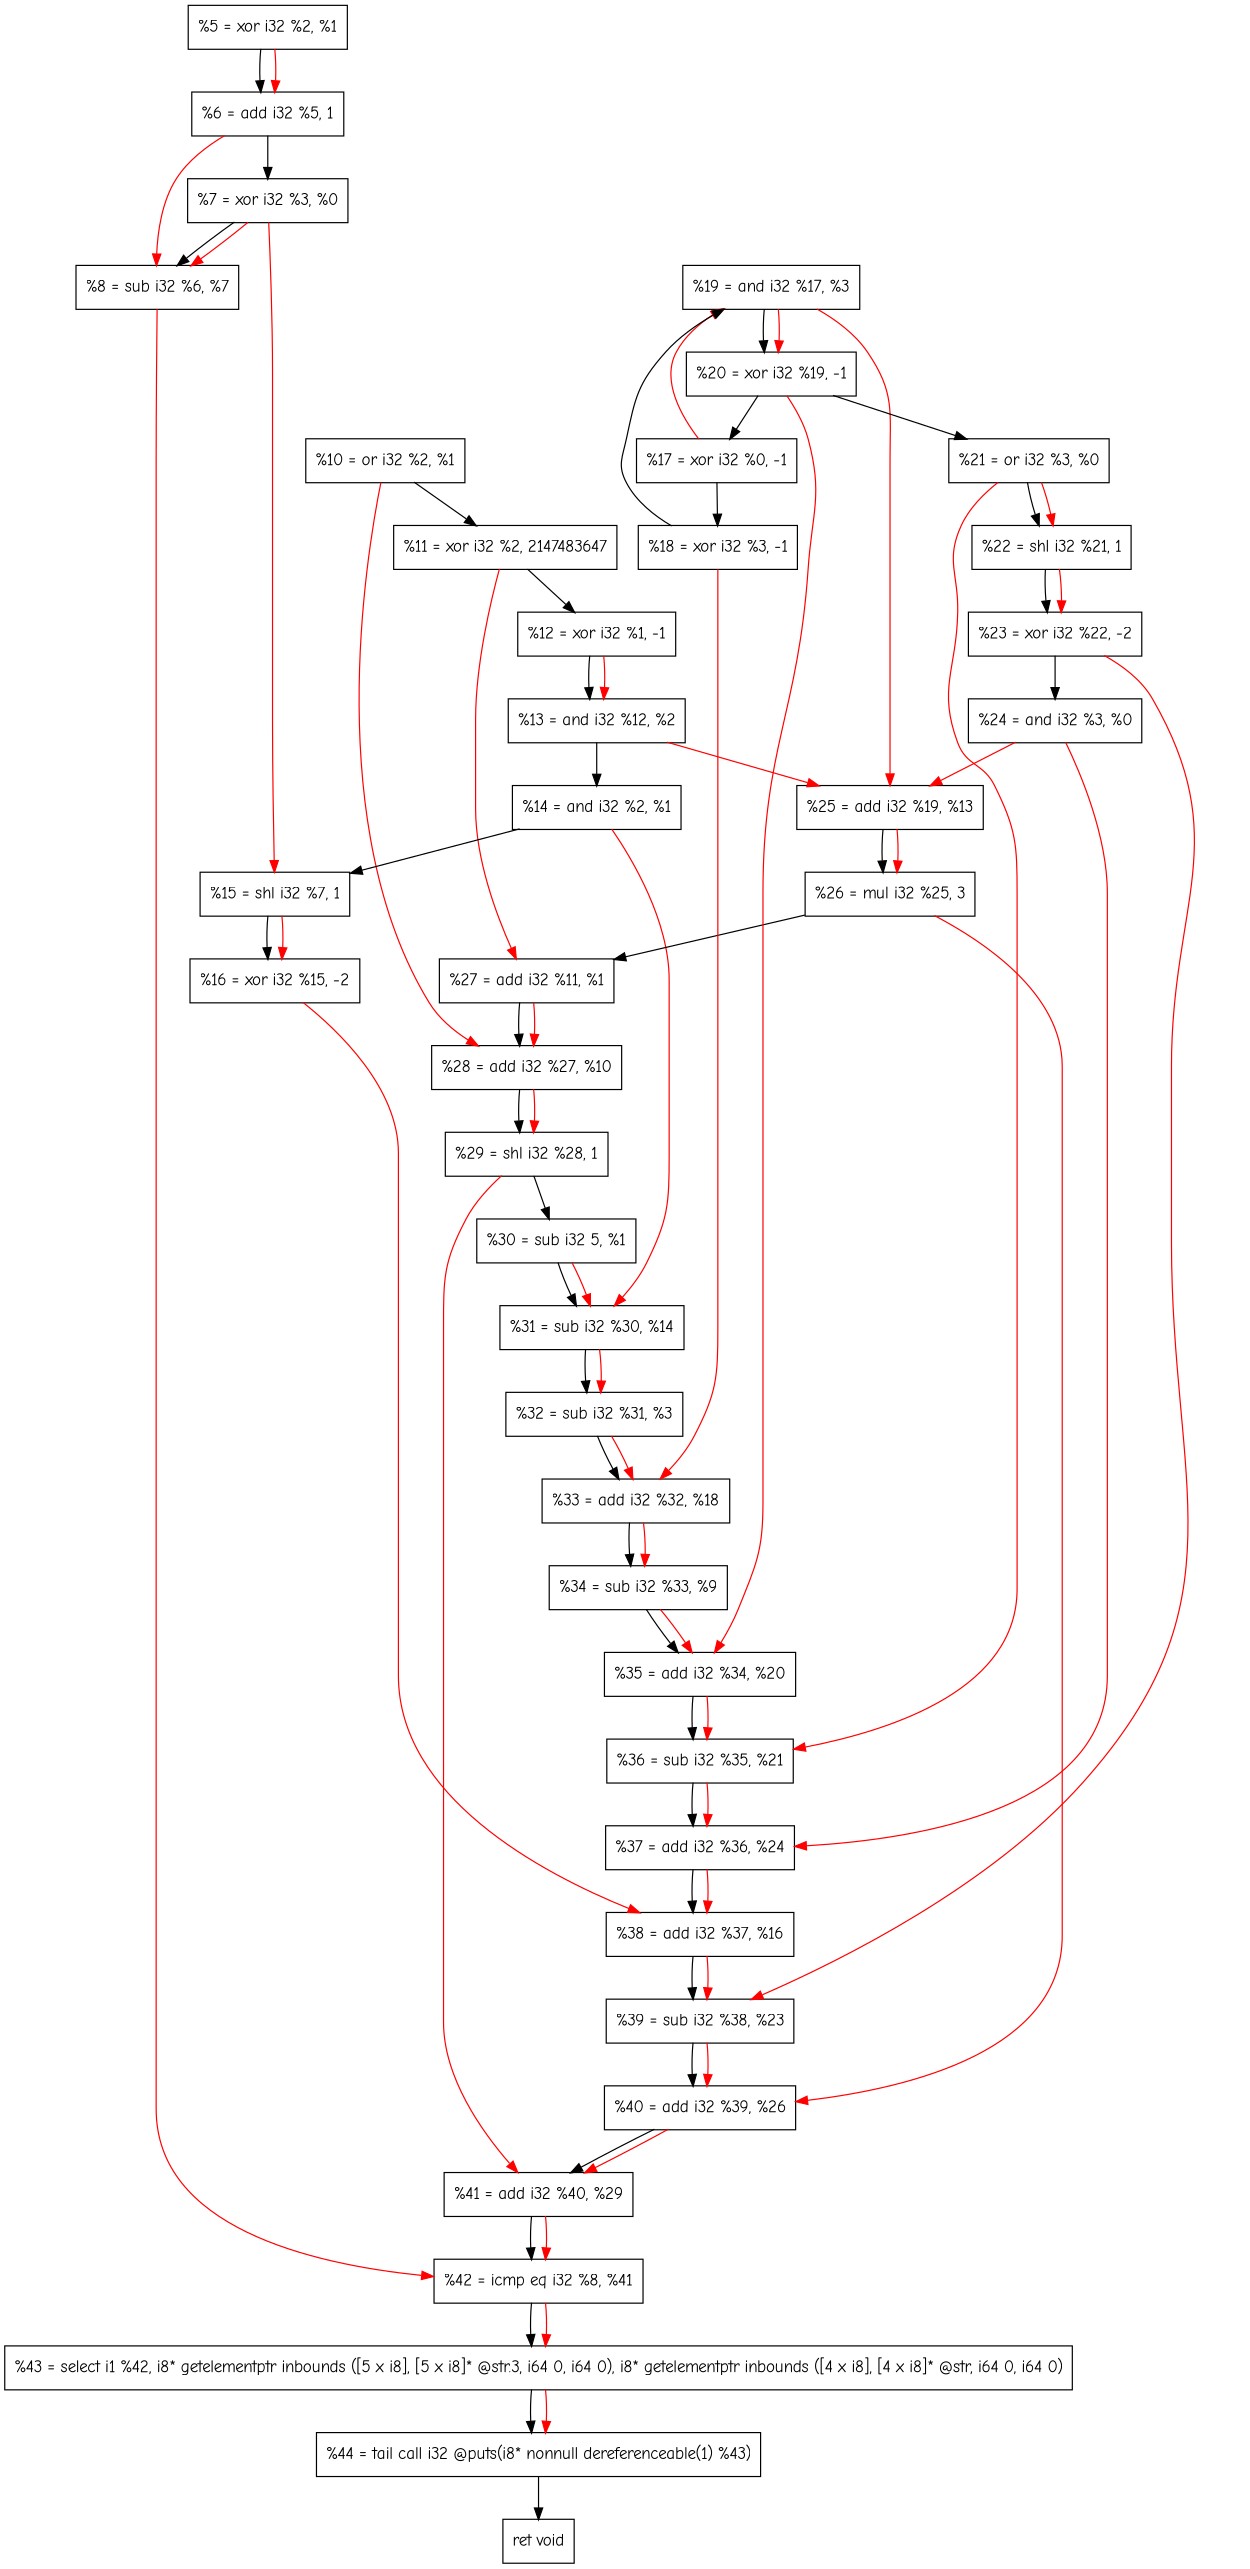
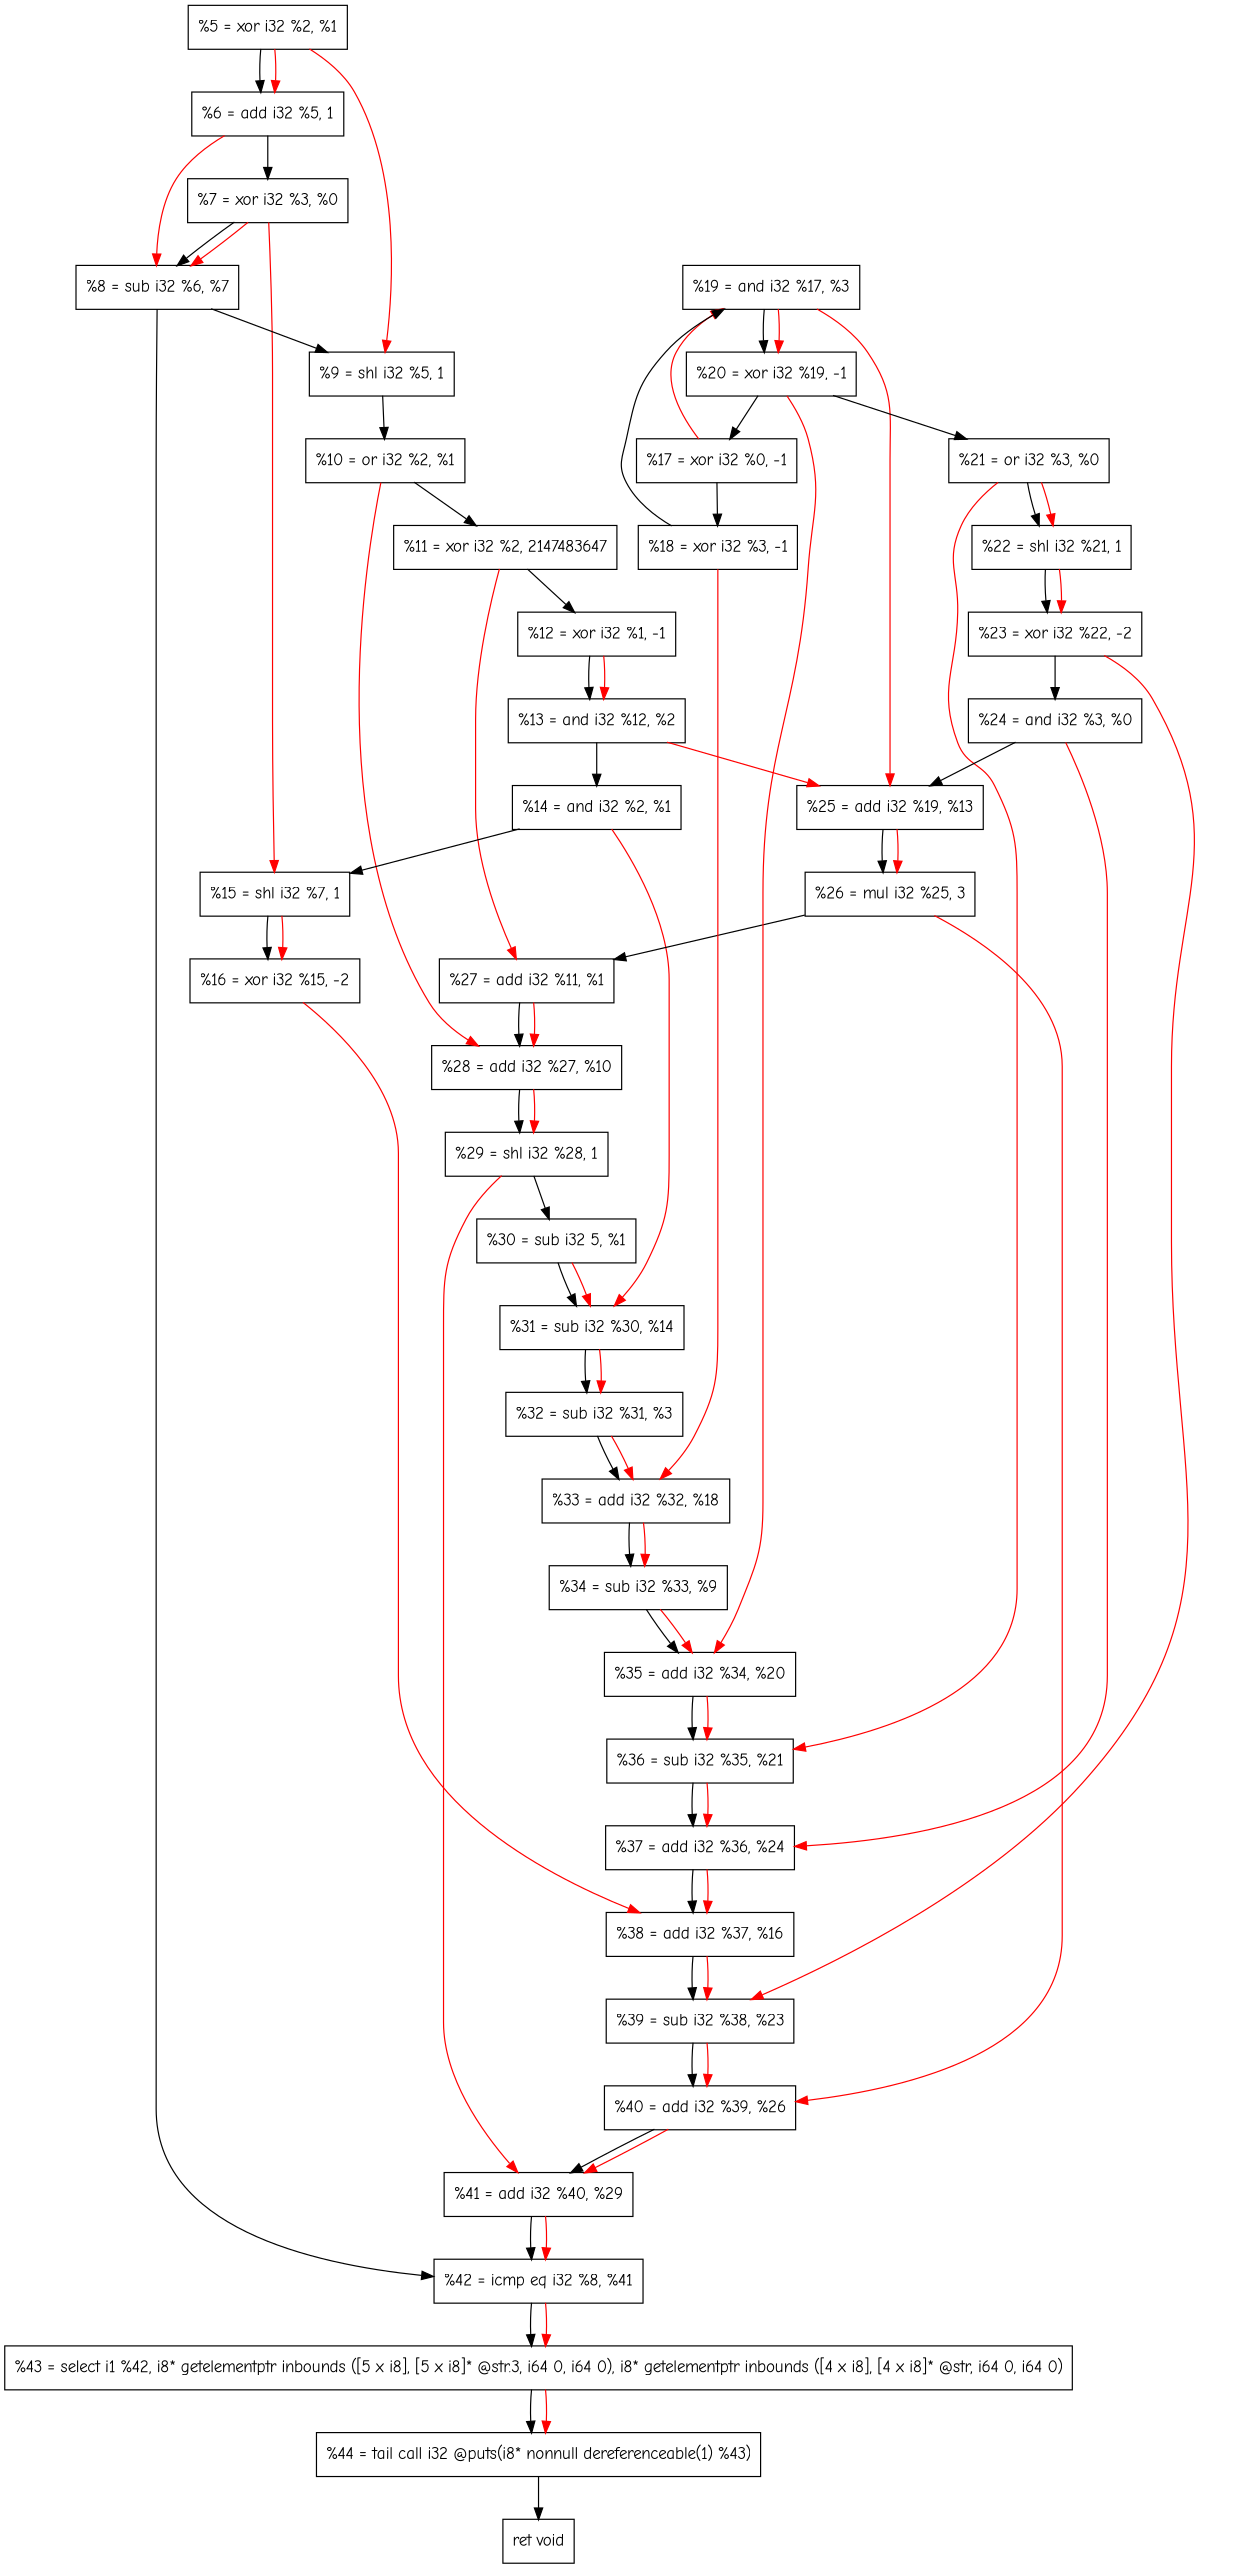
none -> (382, 374)
(982, 759) -> (982, 759)
(156, 1380) -> (156, 1380)
